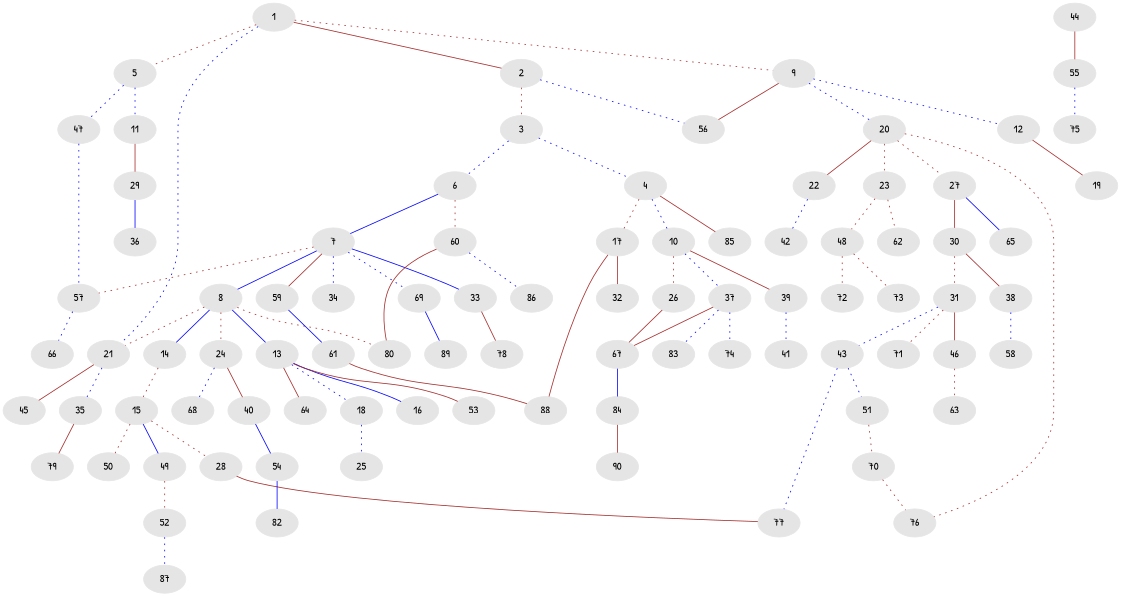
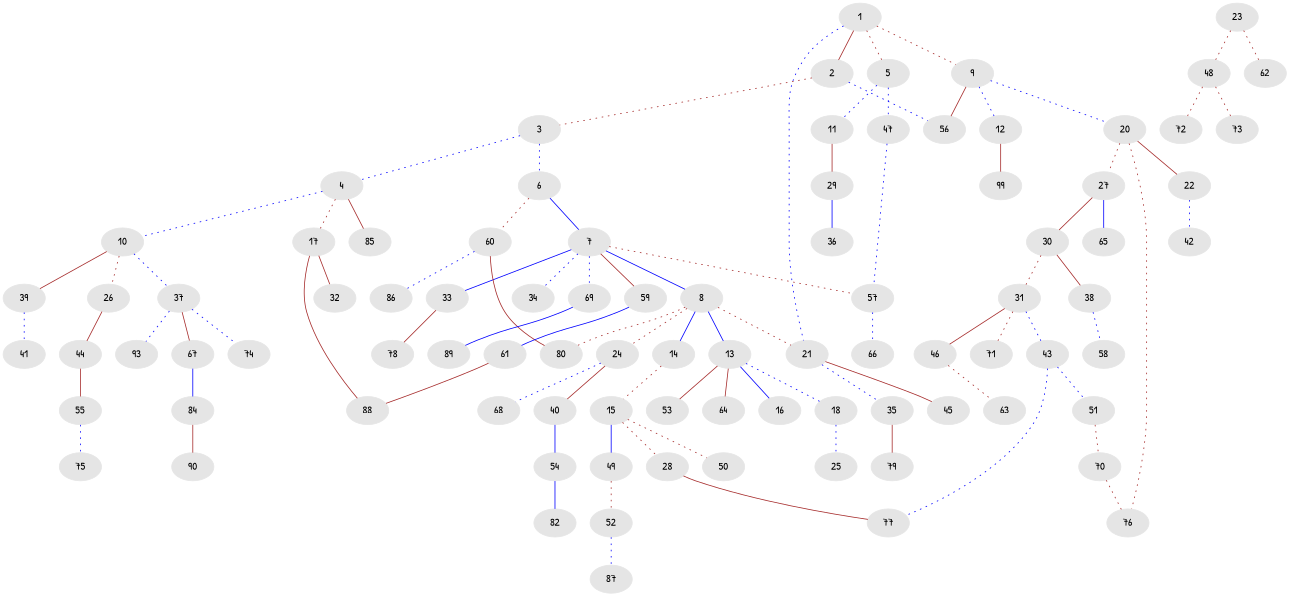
(884, 158) -> none
(1097, 186) -> (1001, 186)
(646, 326) -> (94, 326)
(674, 354) -> (137, 354)
